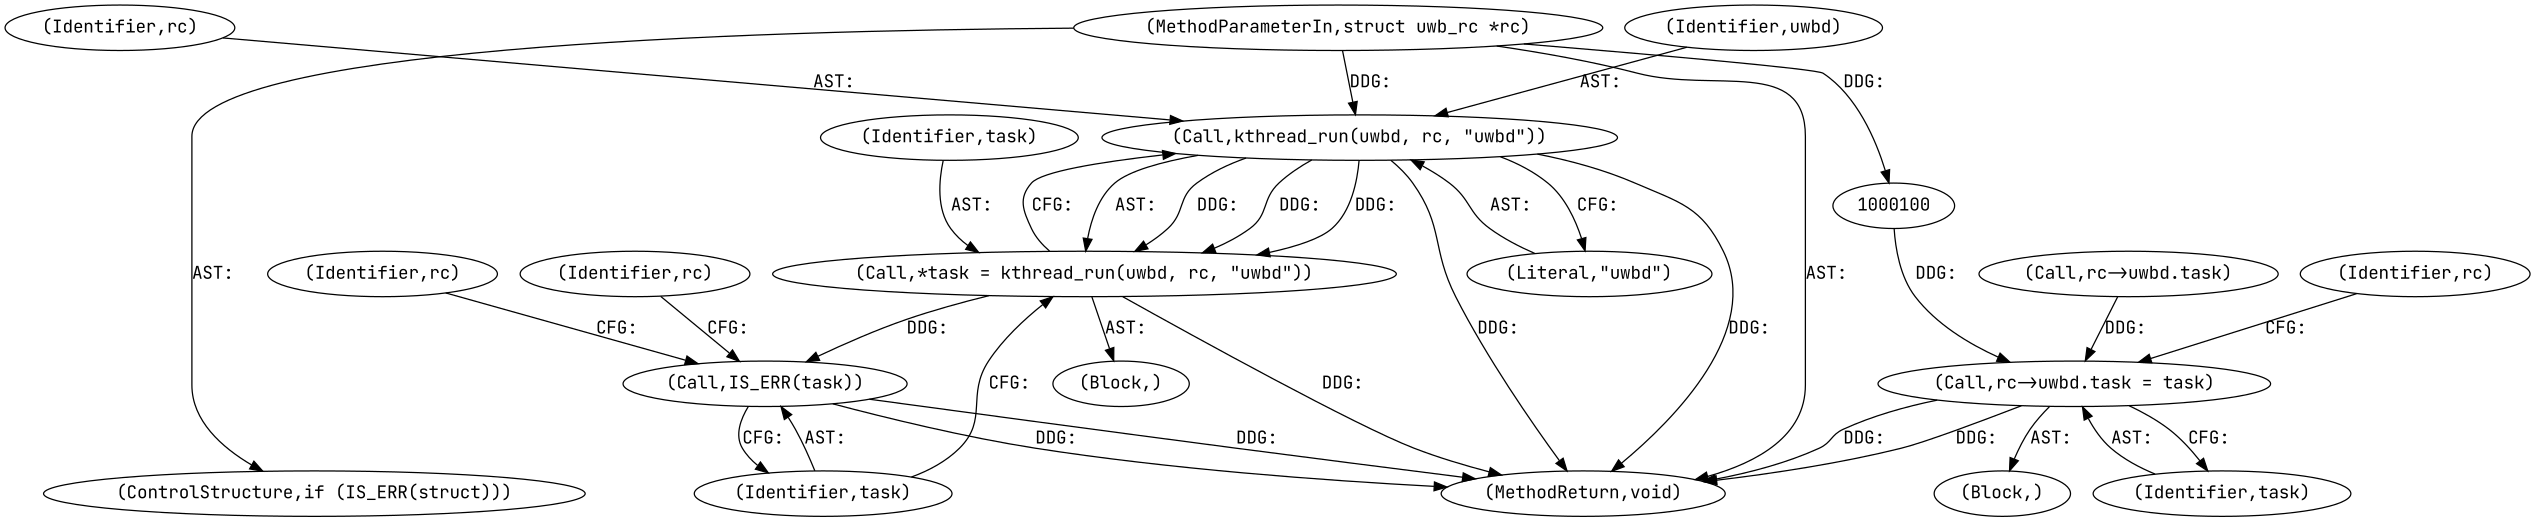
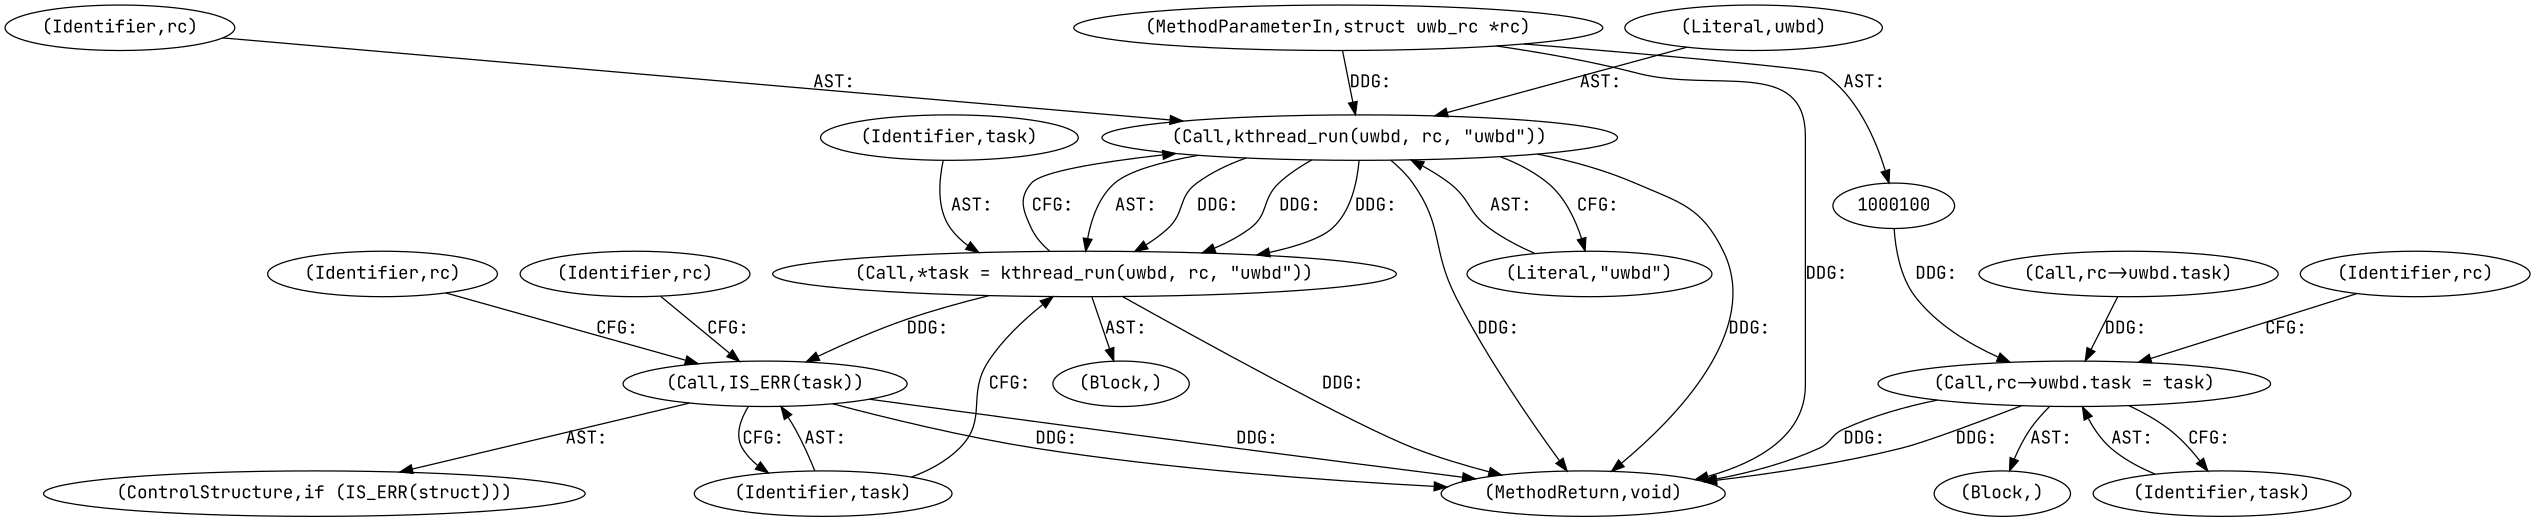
(1754, 28) -> (1754, 28)
(509, 50) -> (551, 436)
(1870, 83) -> (1870, 83)
(1832, 274) -> (1832, 274)
